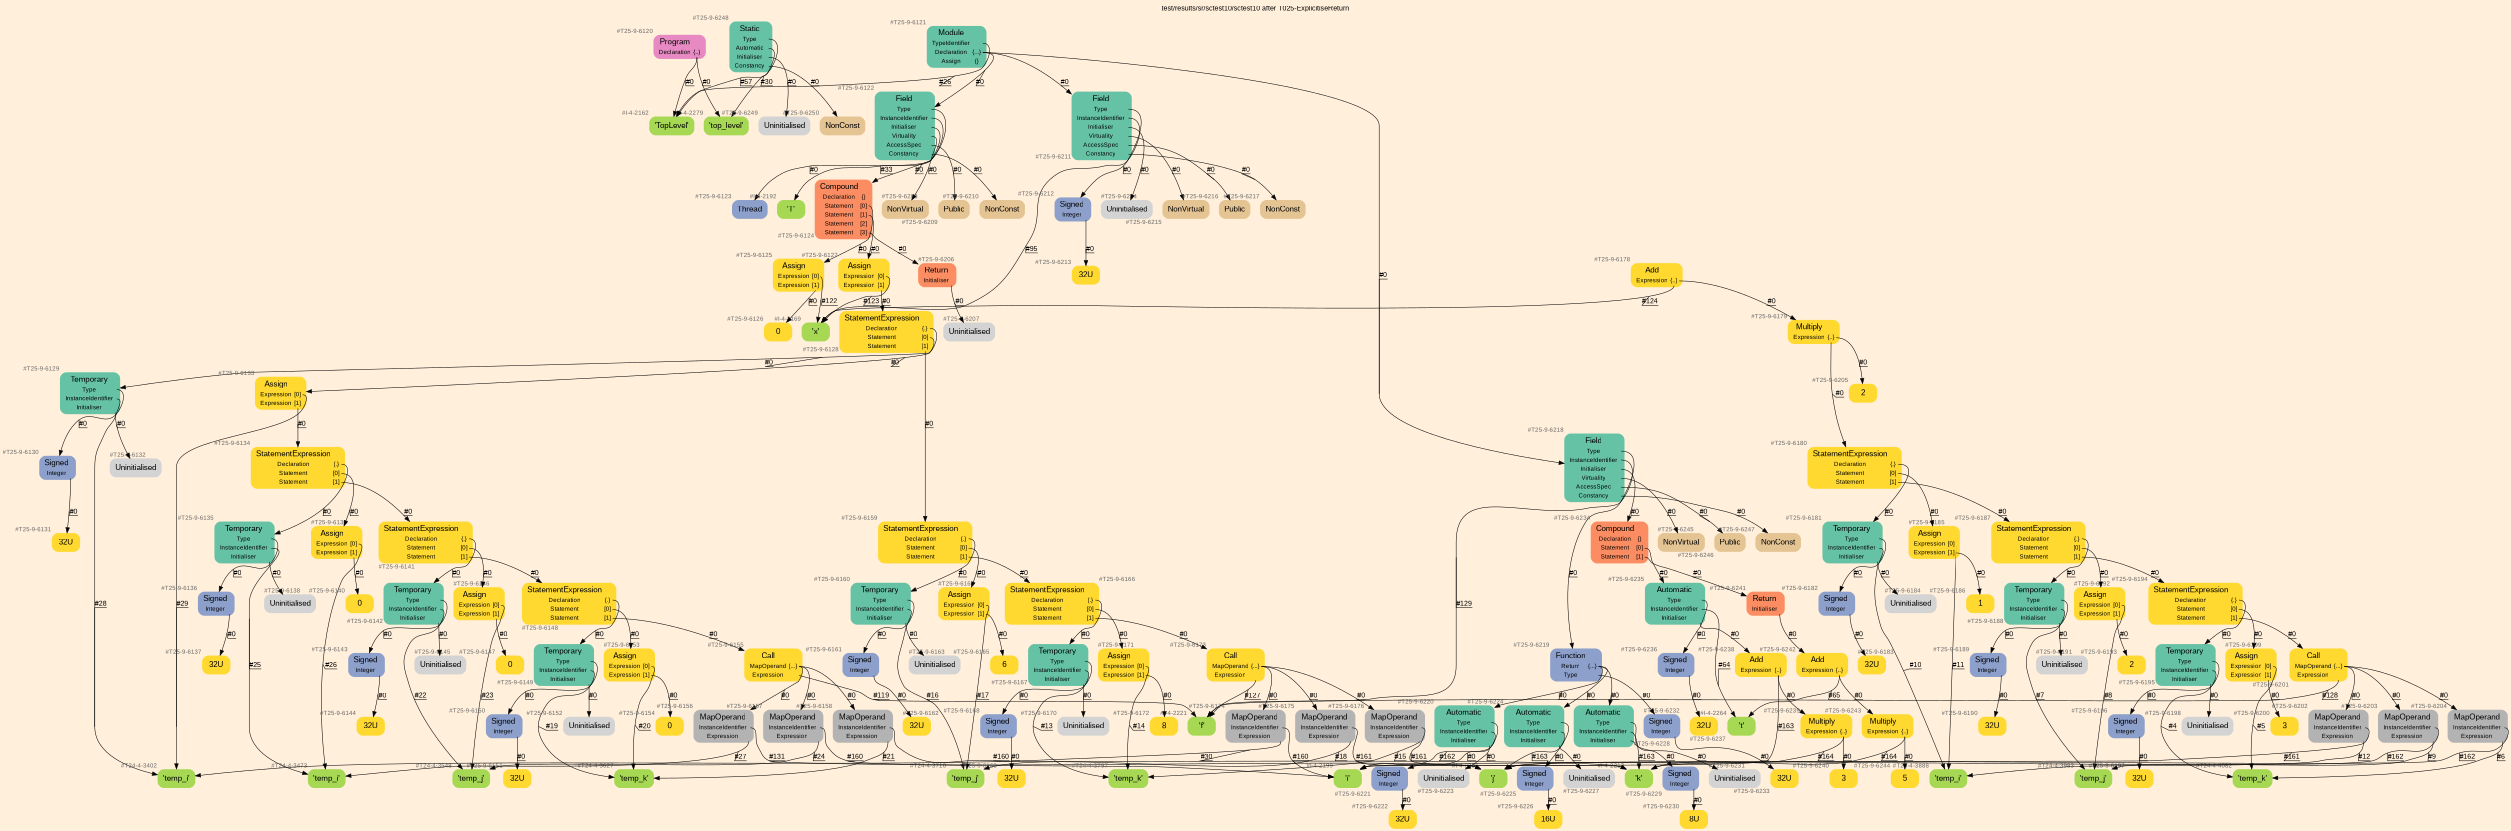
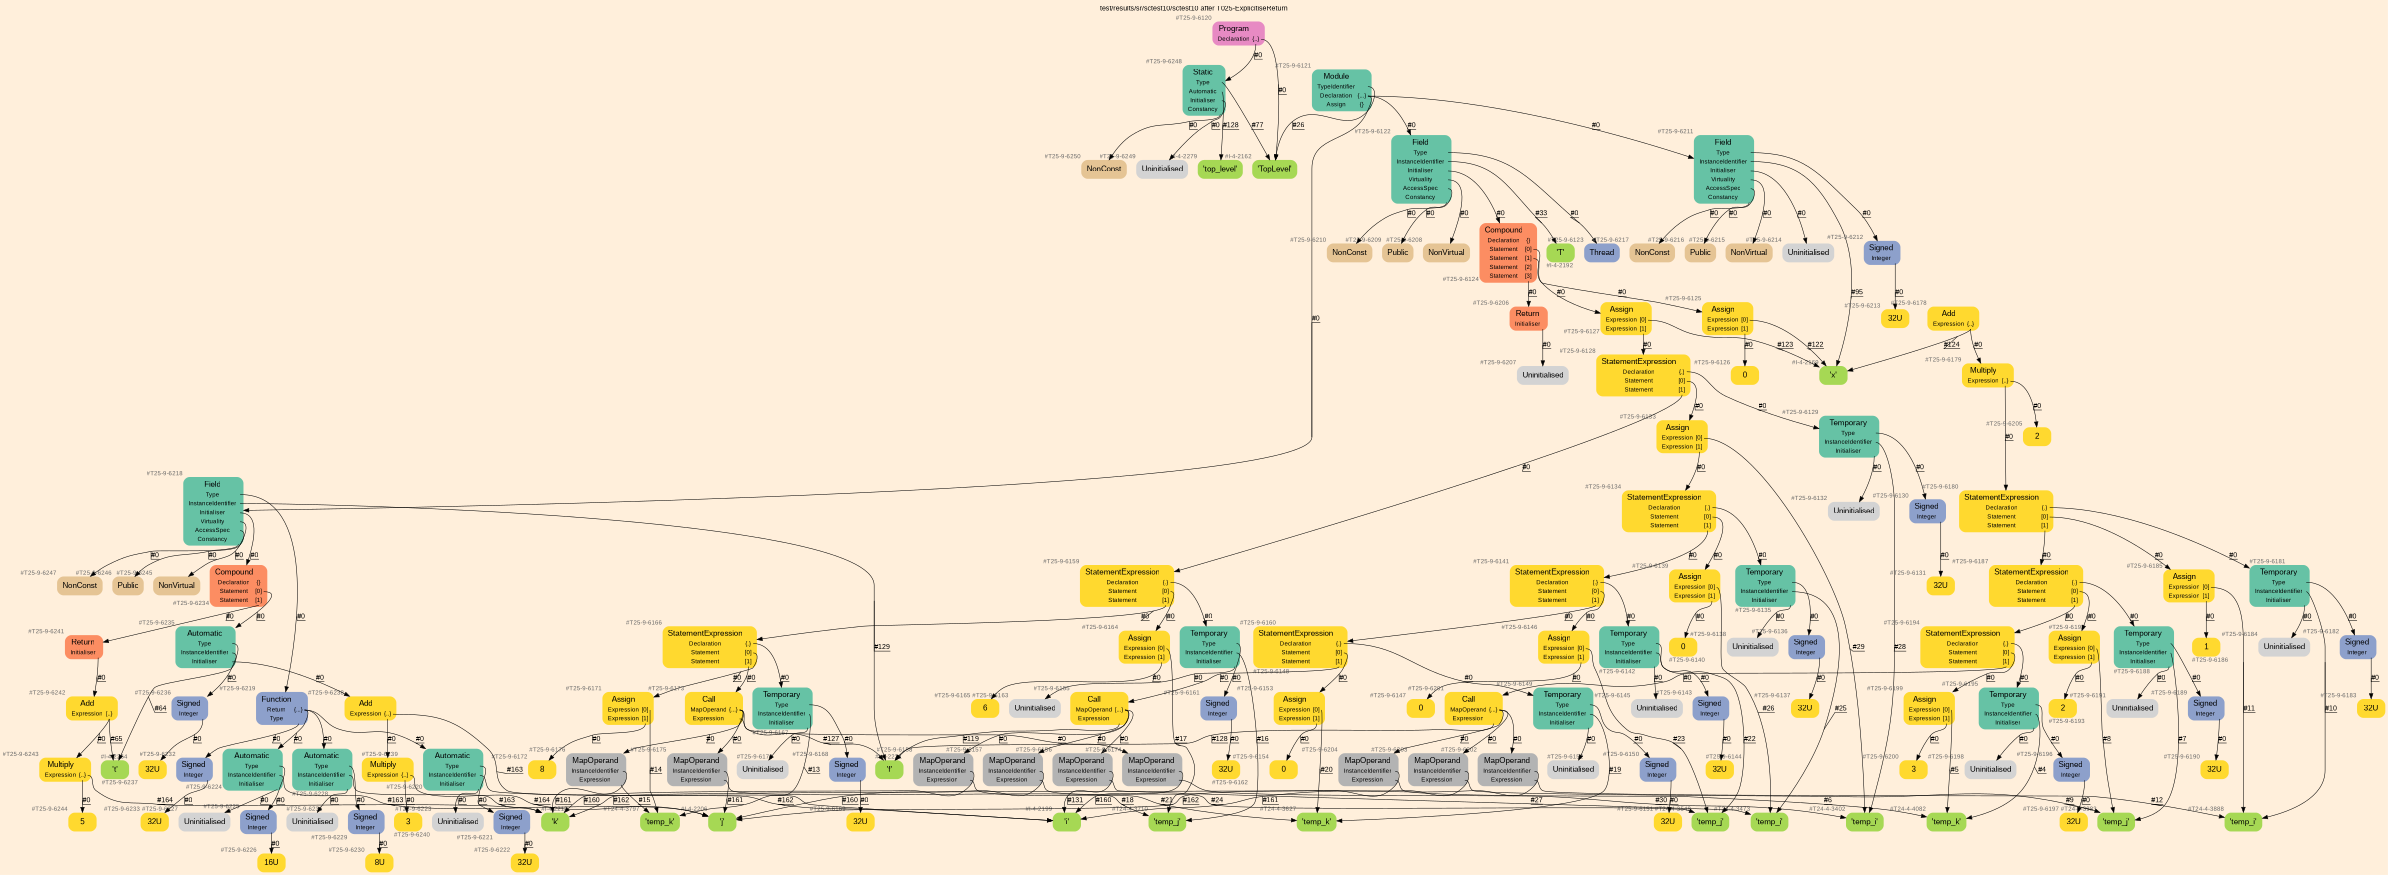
(746, 82) -> (1258, 125)
(767, 82) -> (1231, 125)
(703, 86) -> (1248, 64)
